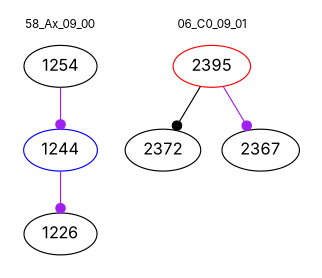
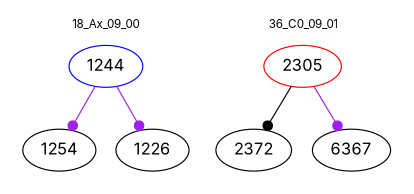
(61, 25) -> (106, 25)
(212, 25) -> (304, 25)
(212, 66) -> (303, 66)
(61, 104) -> (85, 104)
(261, 150) -> (351, 150)
